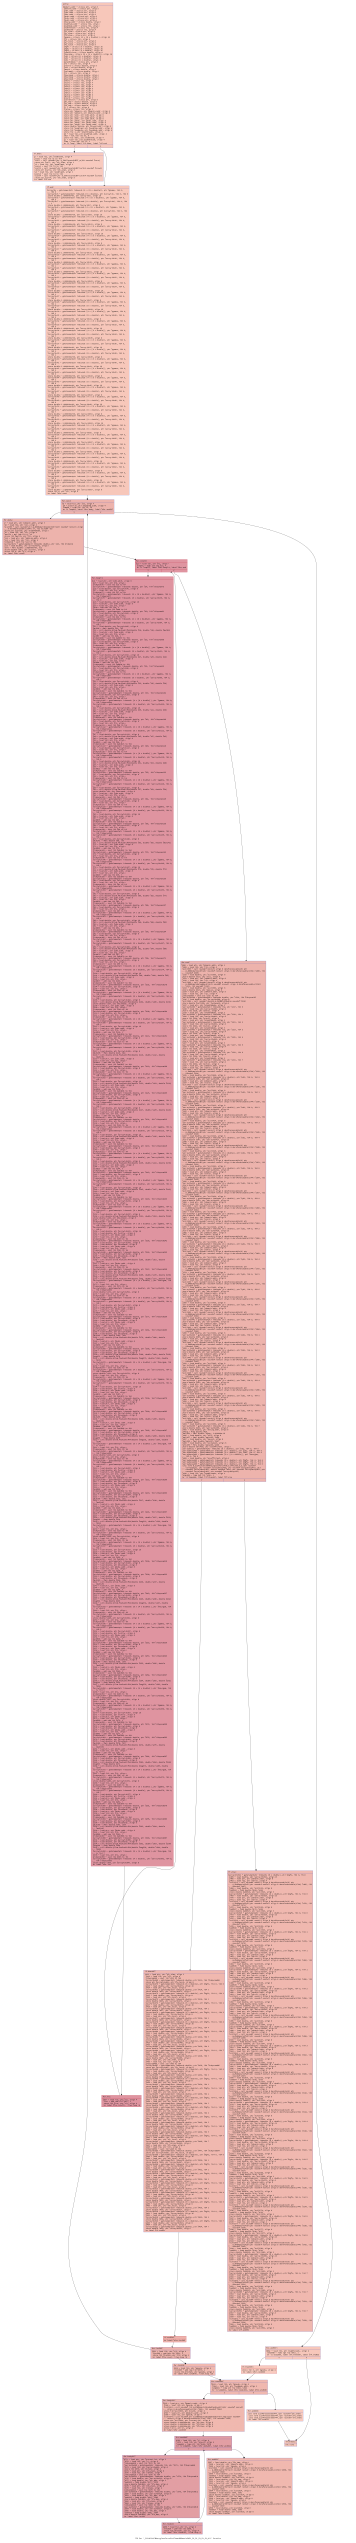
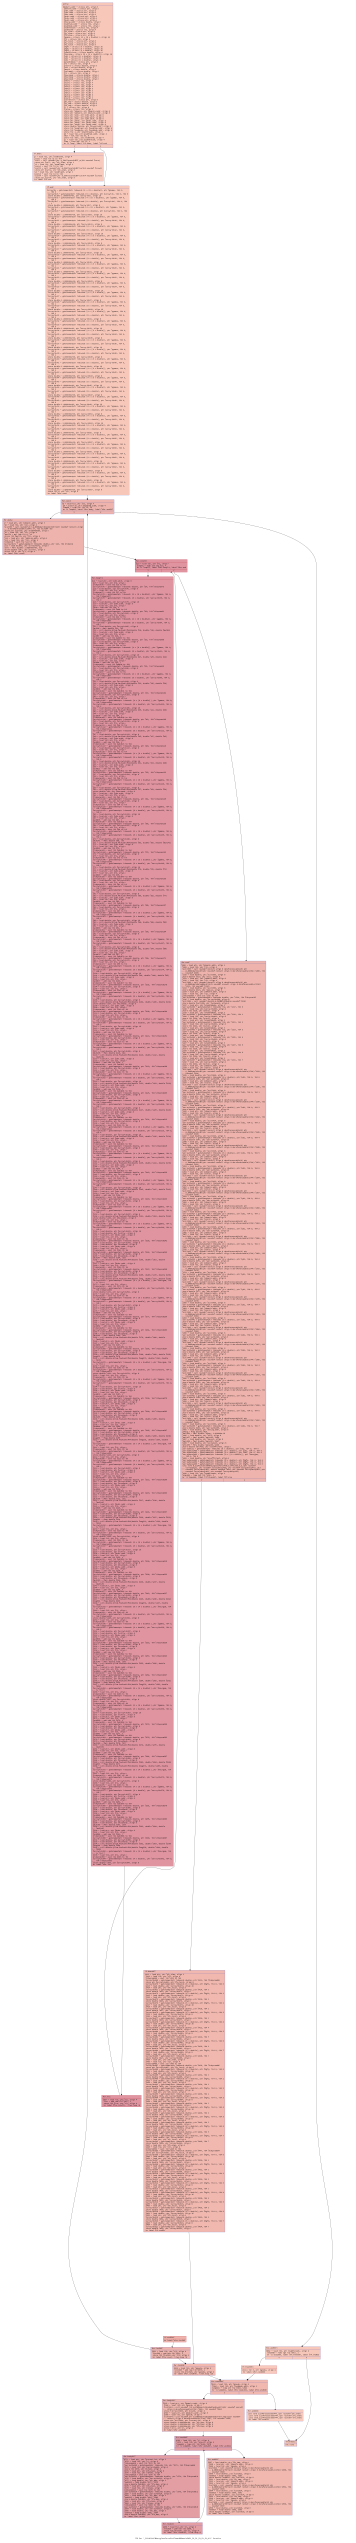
(270, 2101) -> none
(177, 2284) -> (191, 2298)
